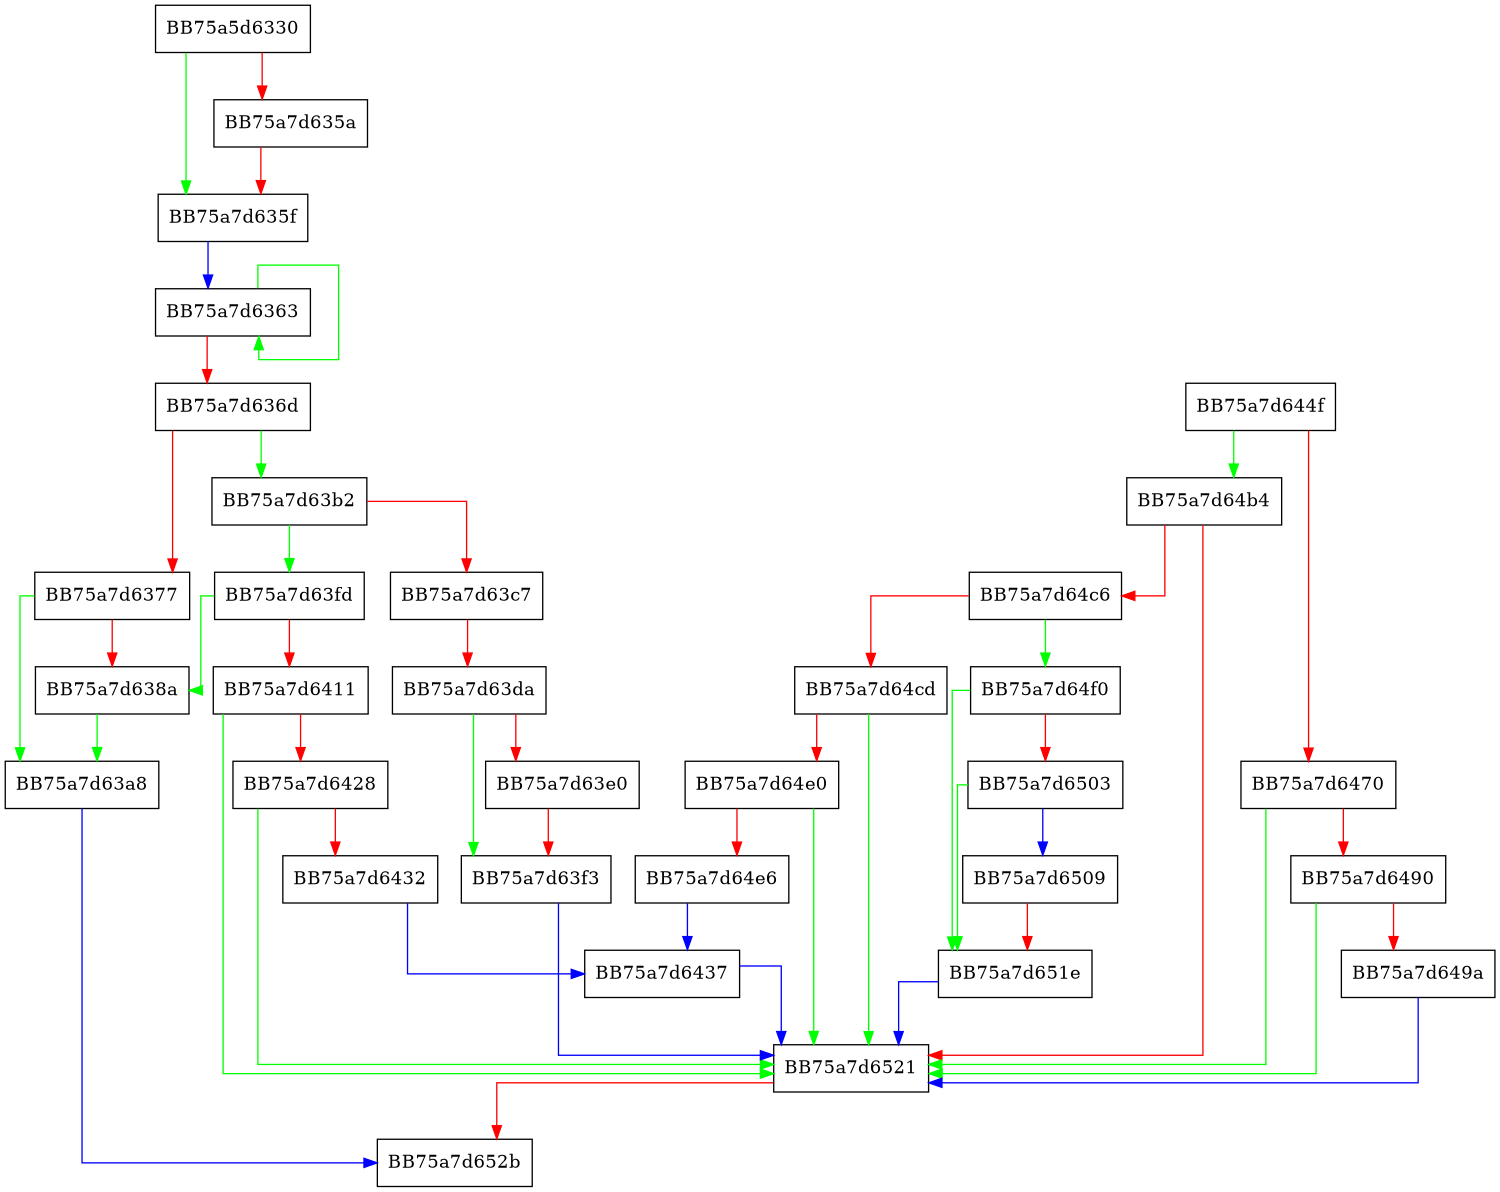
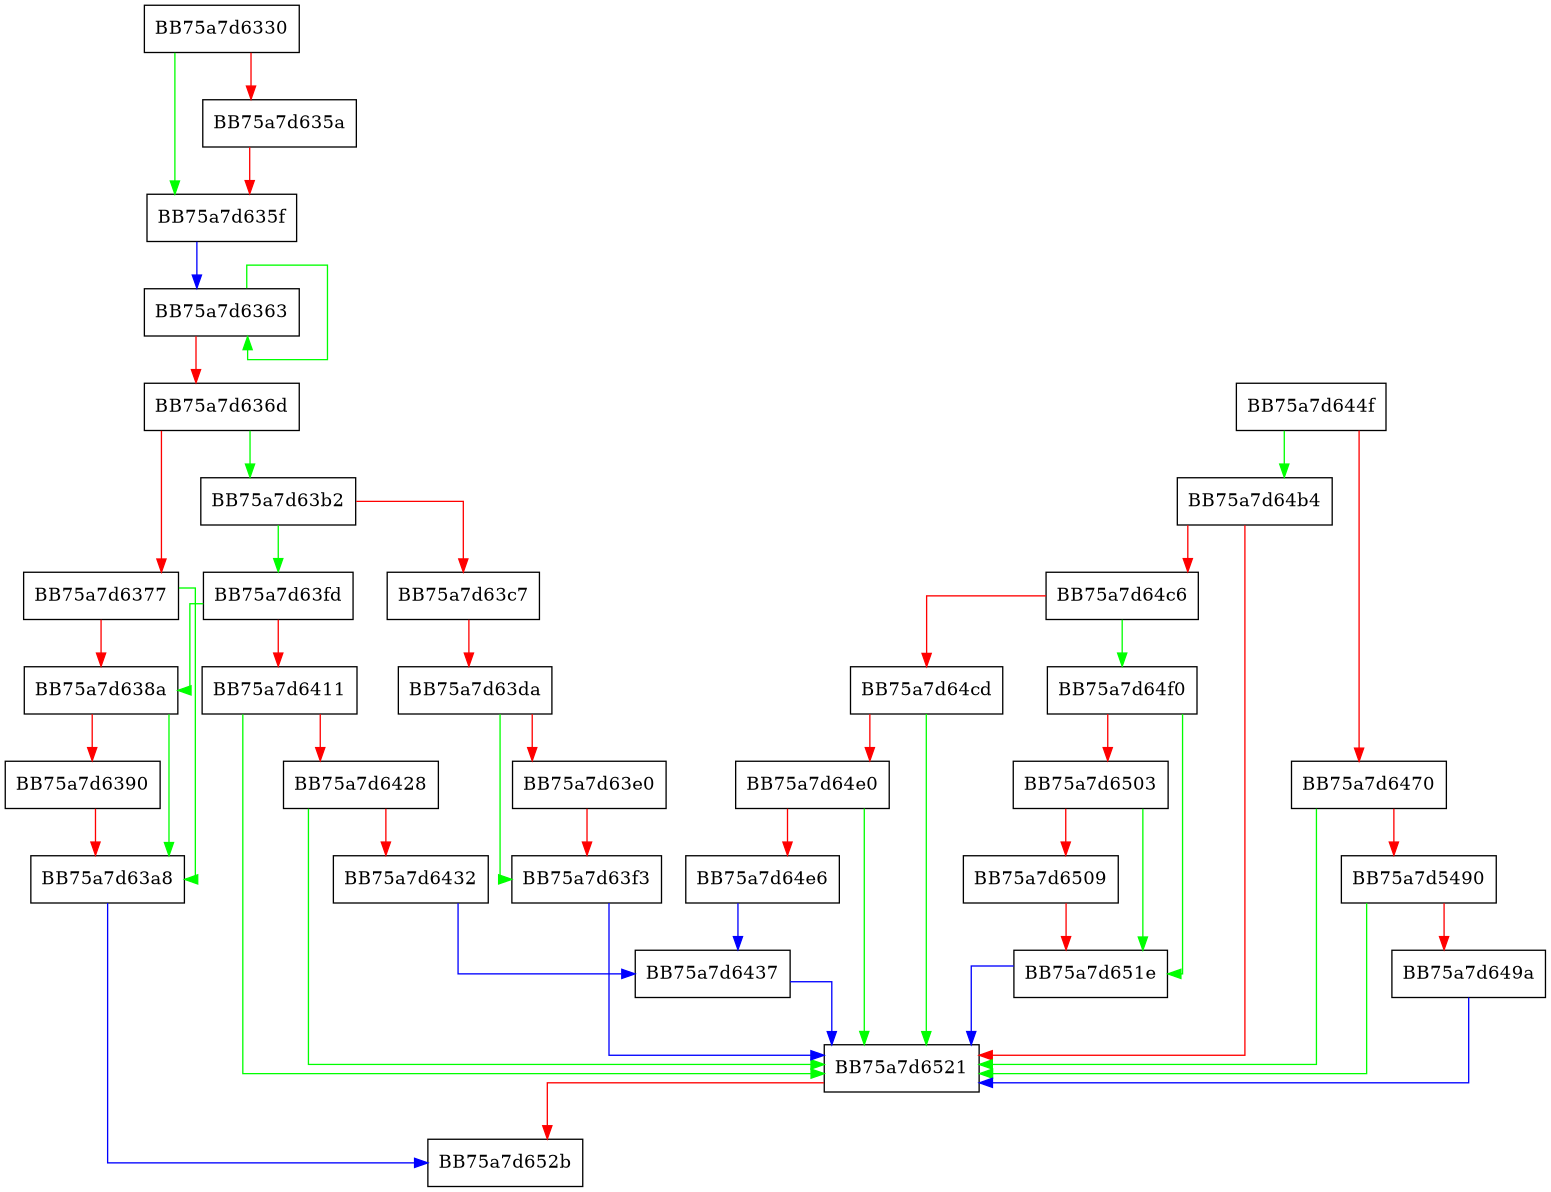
(233, 29) -> (222, 29)
none -> (83, 785)
(1043, 825) -> (1066, 825)
(1368, 879) -> (1419, 879)
